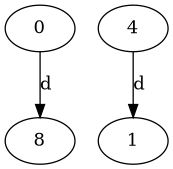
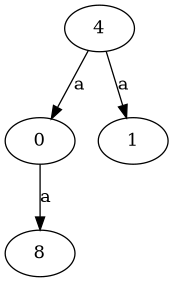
none -> (73, 79)
(47, 85) -> (46, 197)
(140, 85) -> (123, 85)
